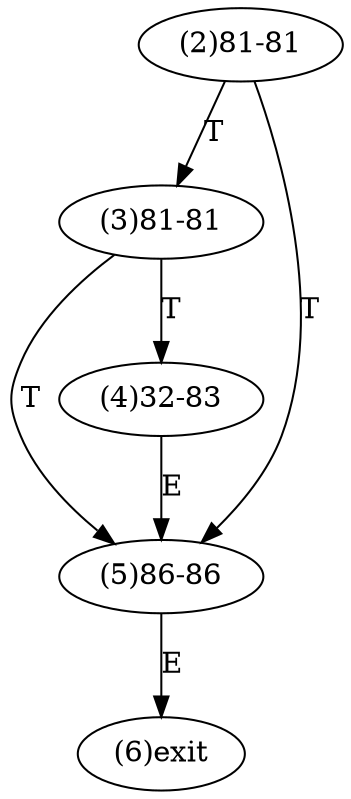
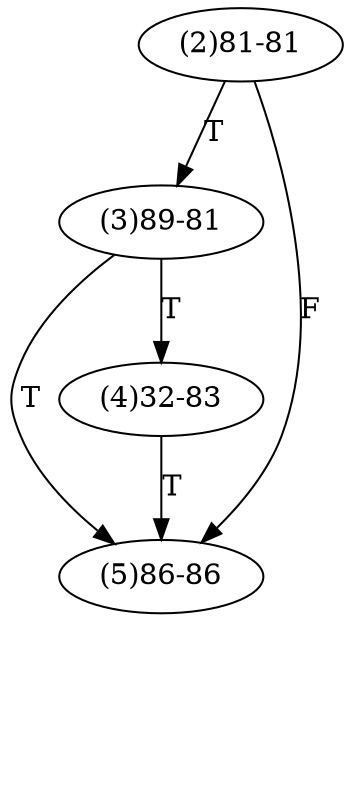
(161, 222) -> (161, 222)
(310, 311) -> (310, 311)
(173, 488) -> (173, 488)
(161, 754) -> none
